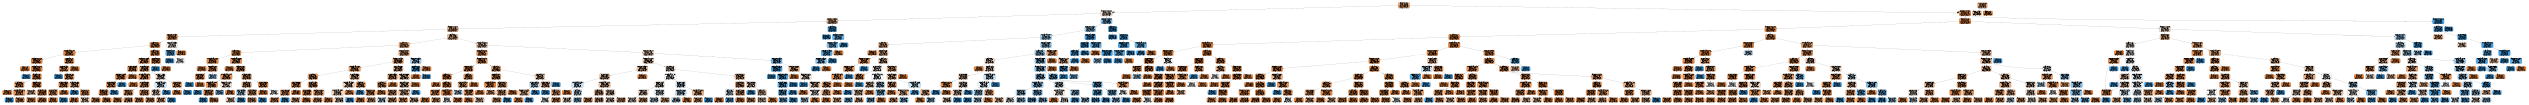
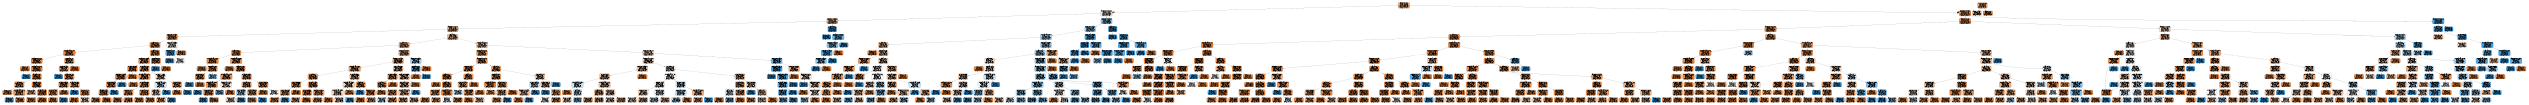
(2180, 100) -> none
